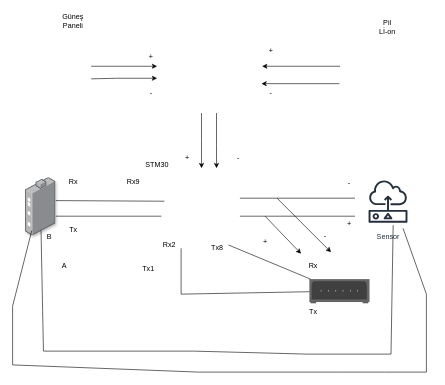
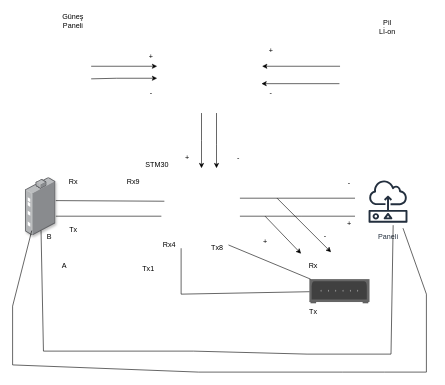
(388, 237) -> (388, 237)
(169, 245) -> (169, 245)
